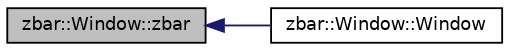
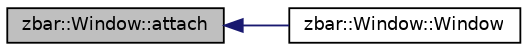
(106, 25) -> (116, 25)
